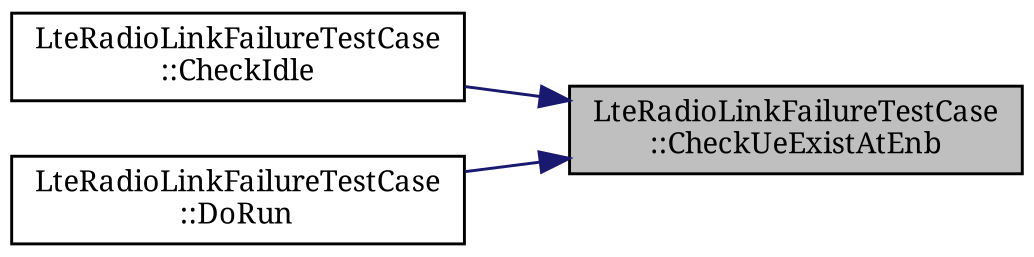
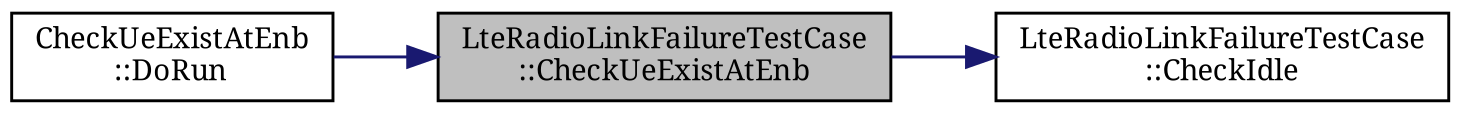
(503, 92) -> (929, 57)
(238, 200) -> (172, 57)
